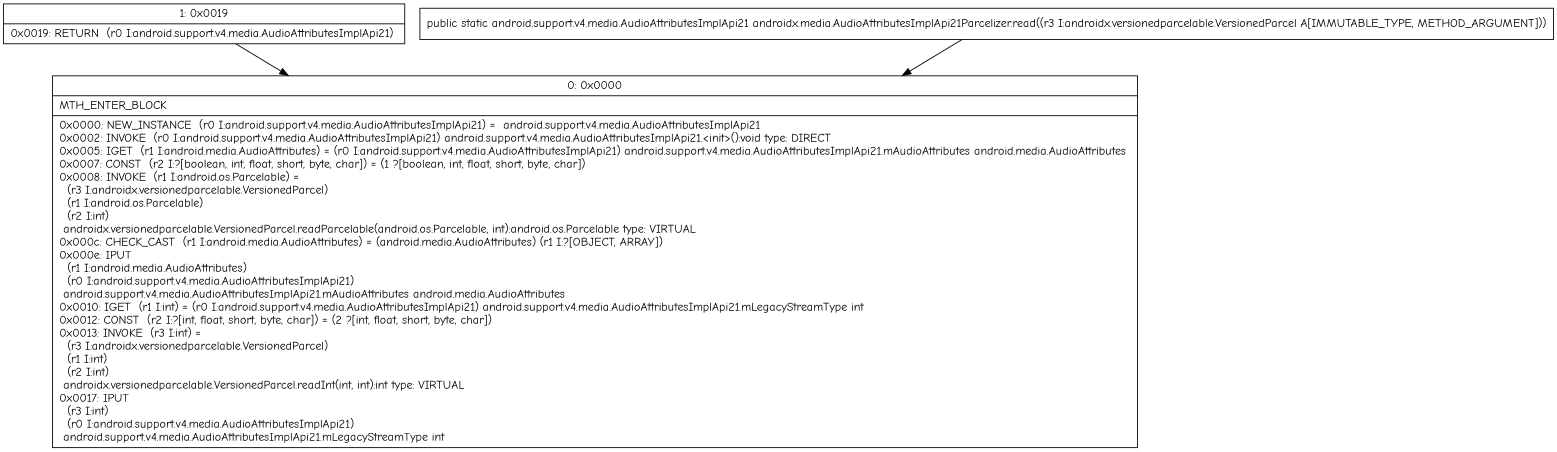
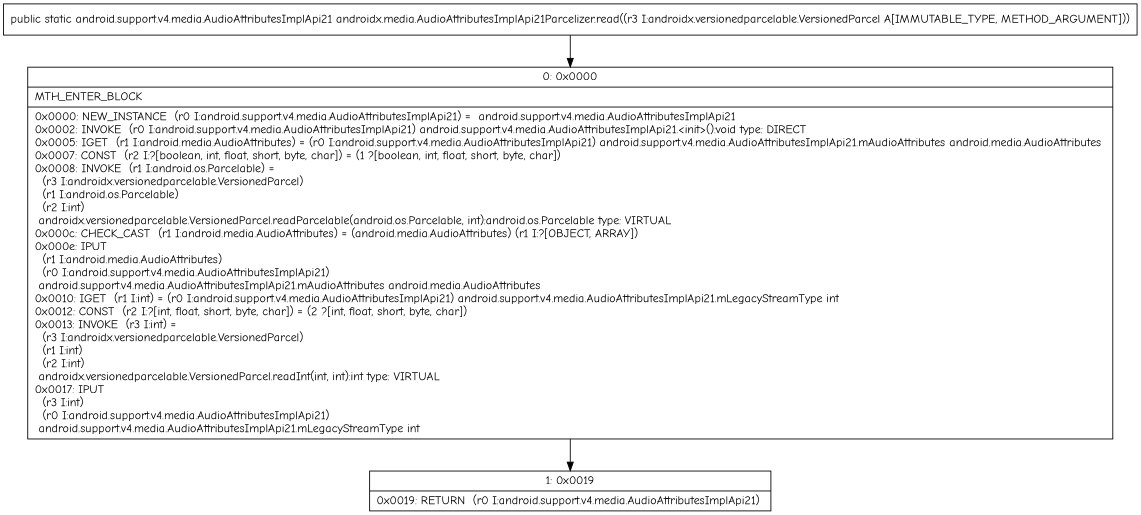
(258, 57) -> (570, 451)
